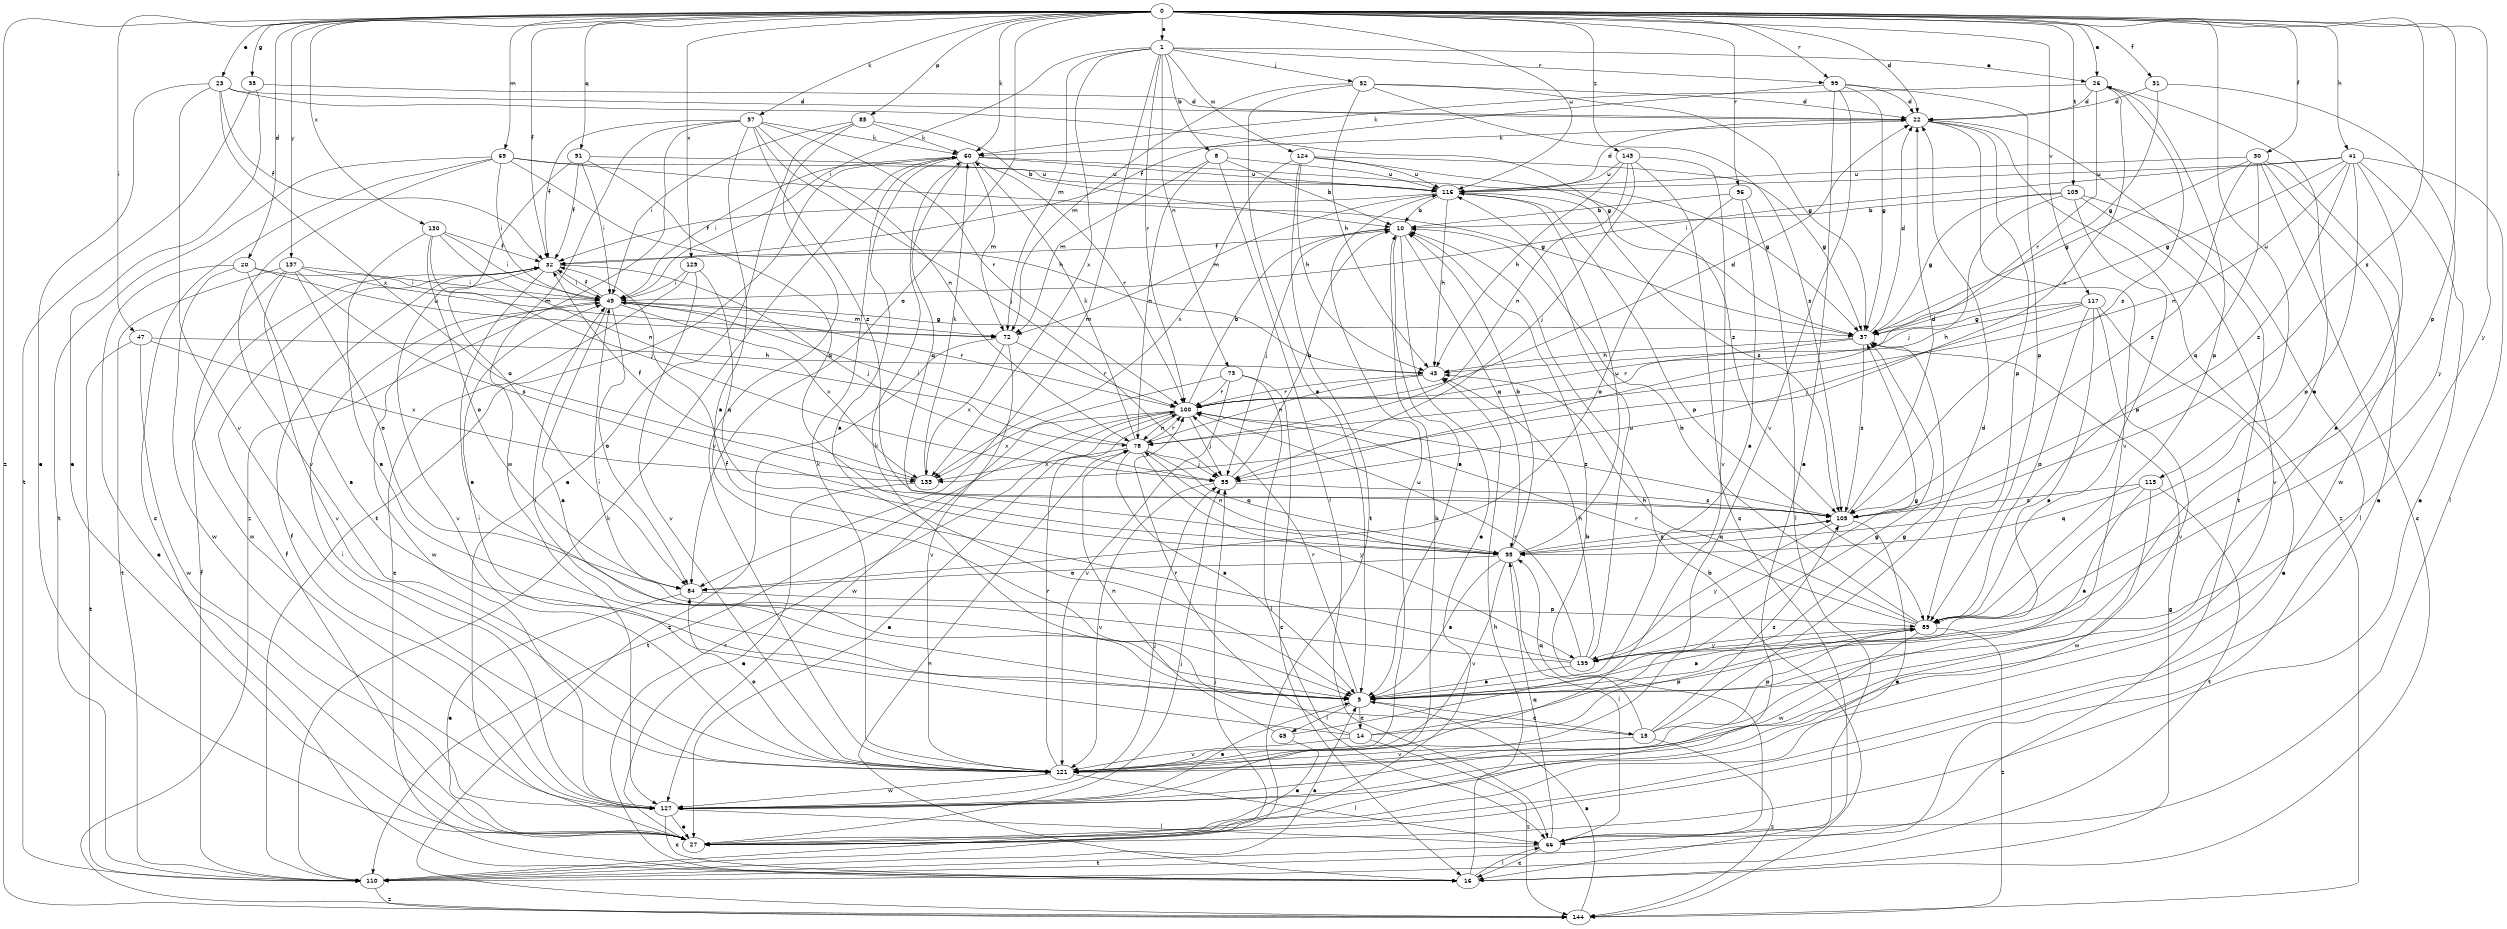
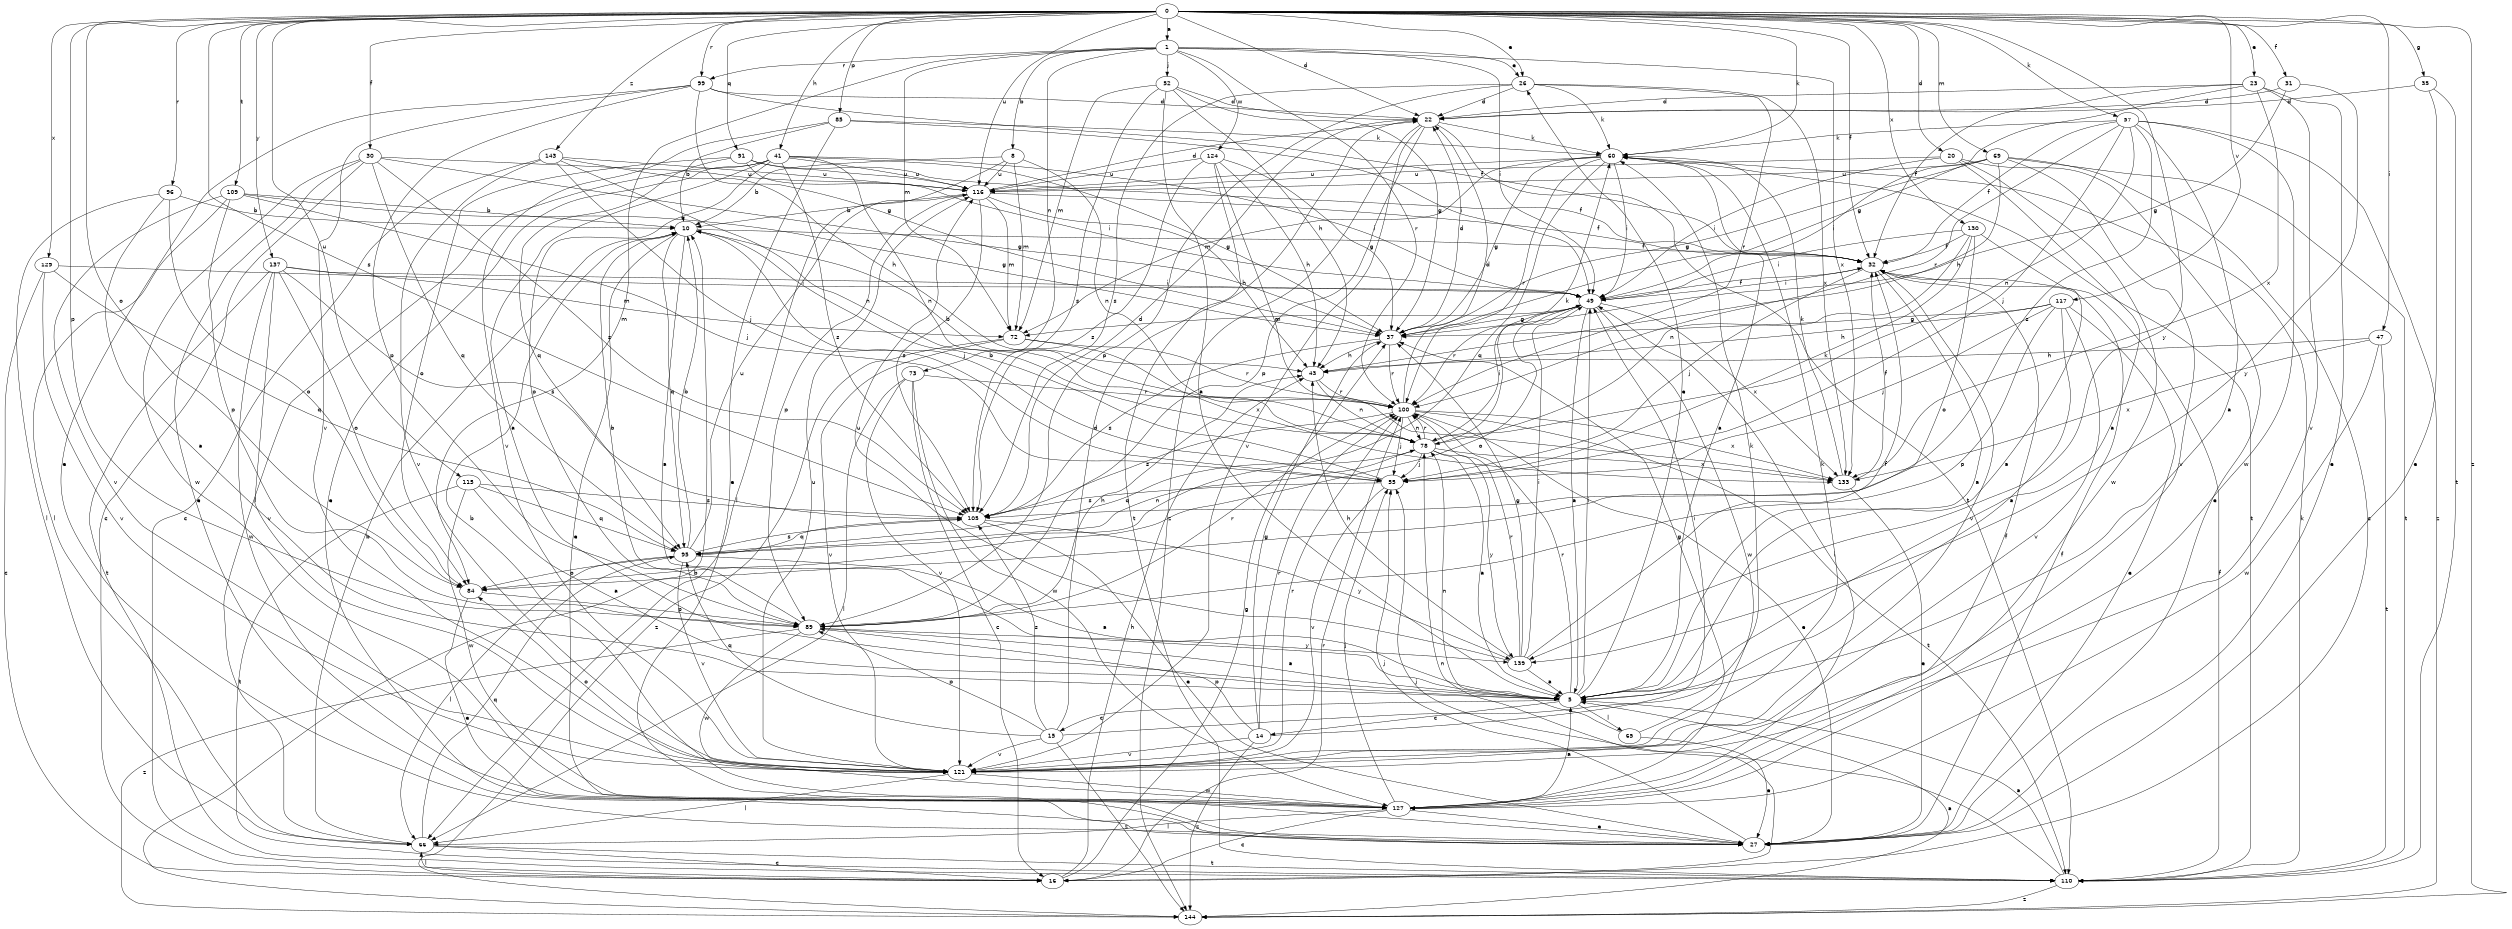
(639, 324) -> (1491, 169)
(652, 356) -> (1826, 356)
